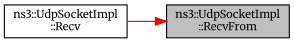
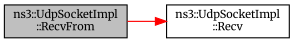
(141, 21) -> (141, 21)
